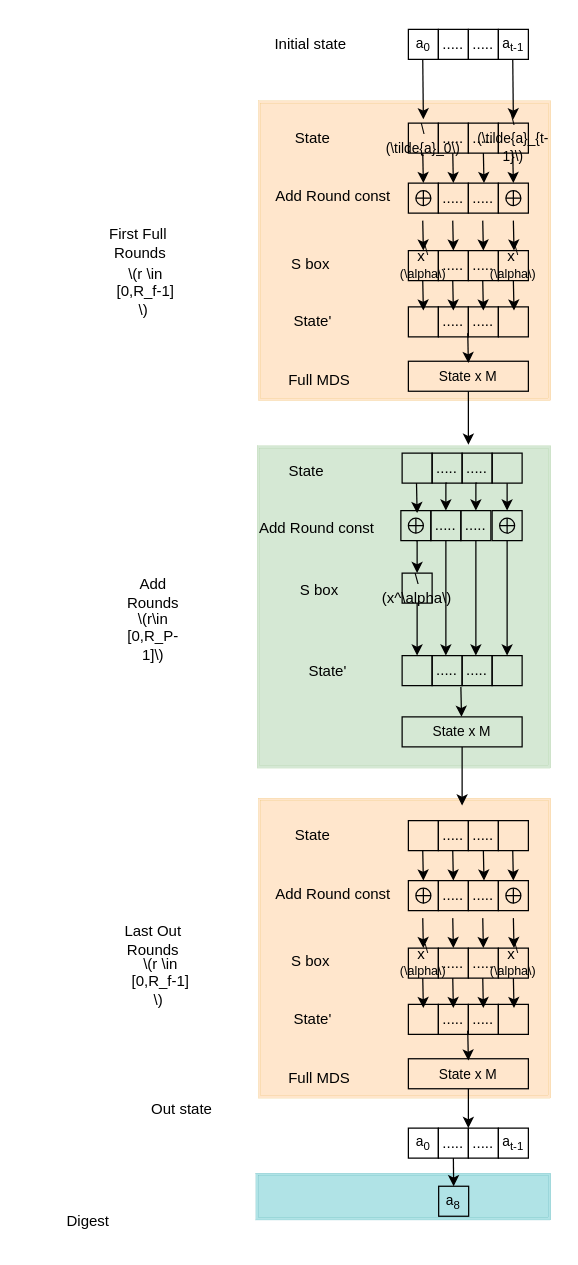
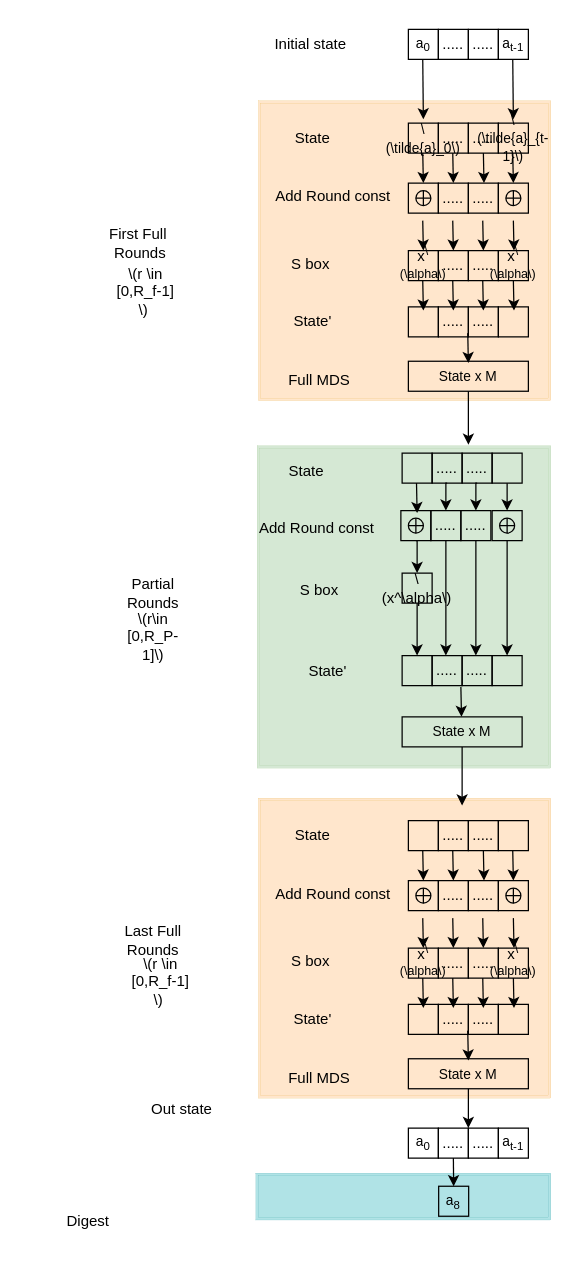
(153, 593) -> (153, 593)
(153, 941) -> (153, 941)
